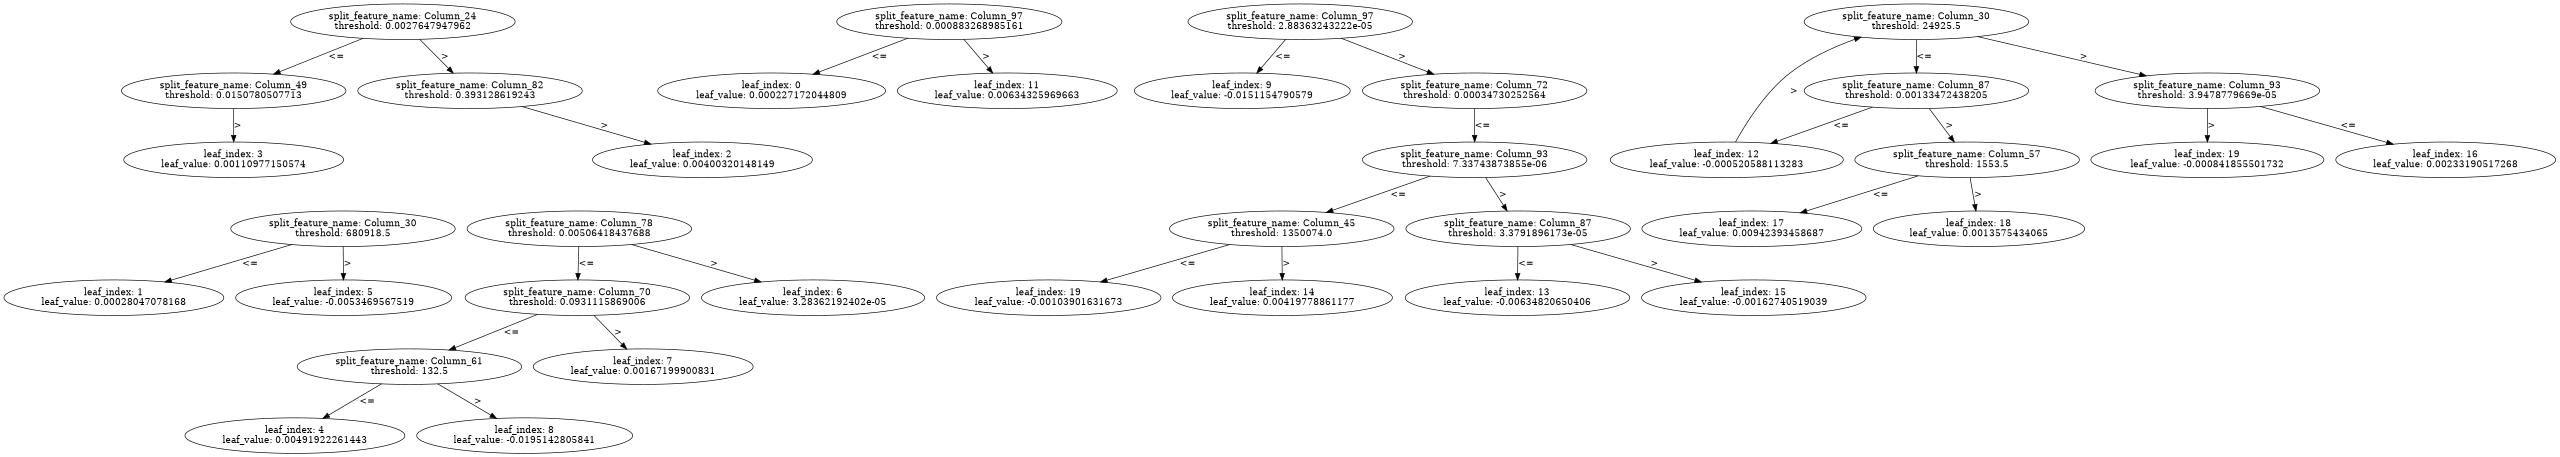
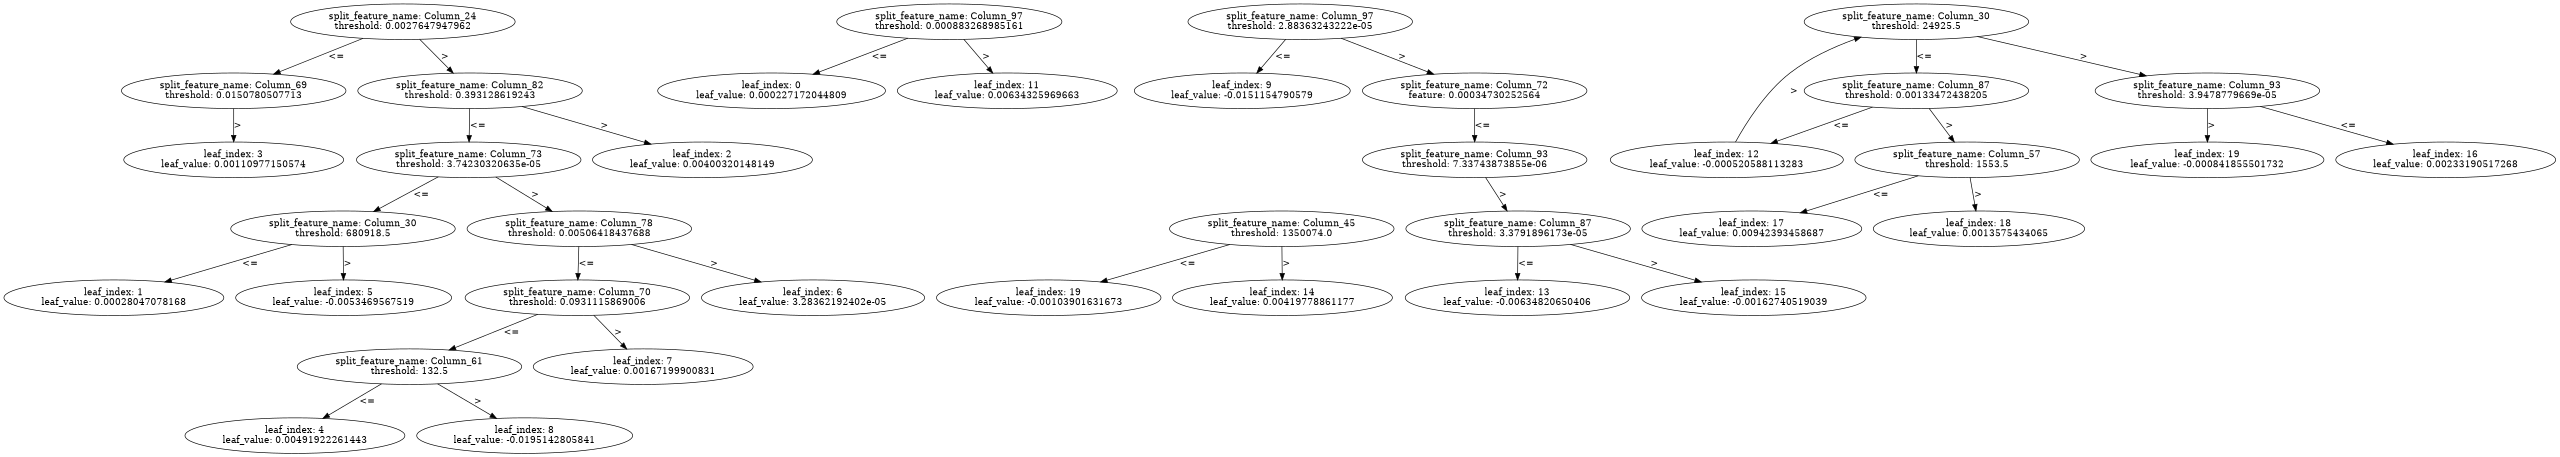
(234, 91) -> (234, 91)
(1475, 91) -> (1475, 91)
none -> (469, 160)
(1381, 193) -> none
